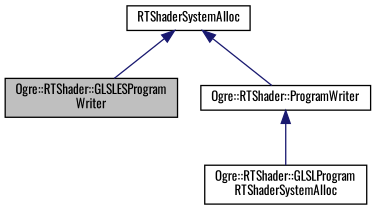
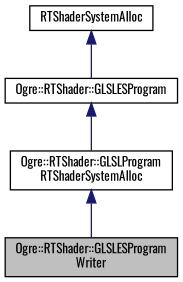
(139, 58) -> (91, 220)
(286, 98) -> (91, 91)
